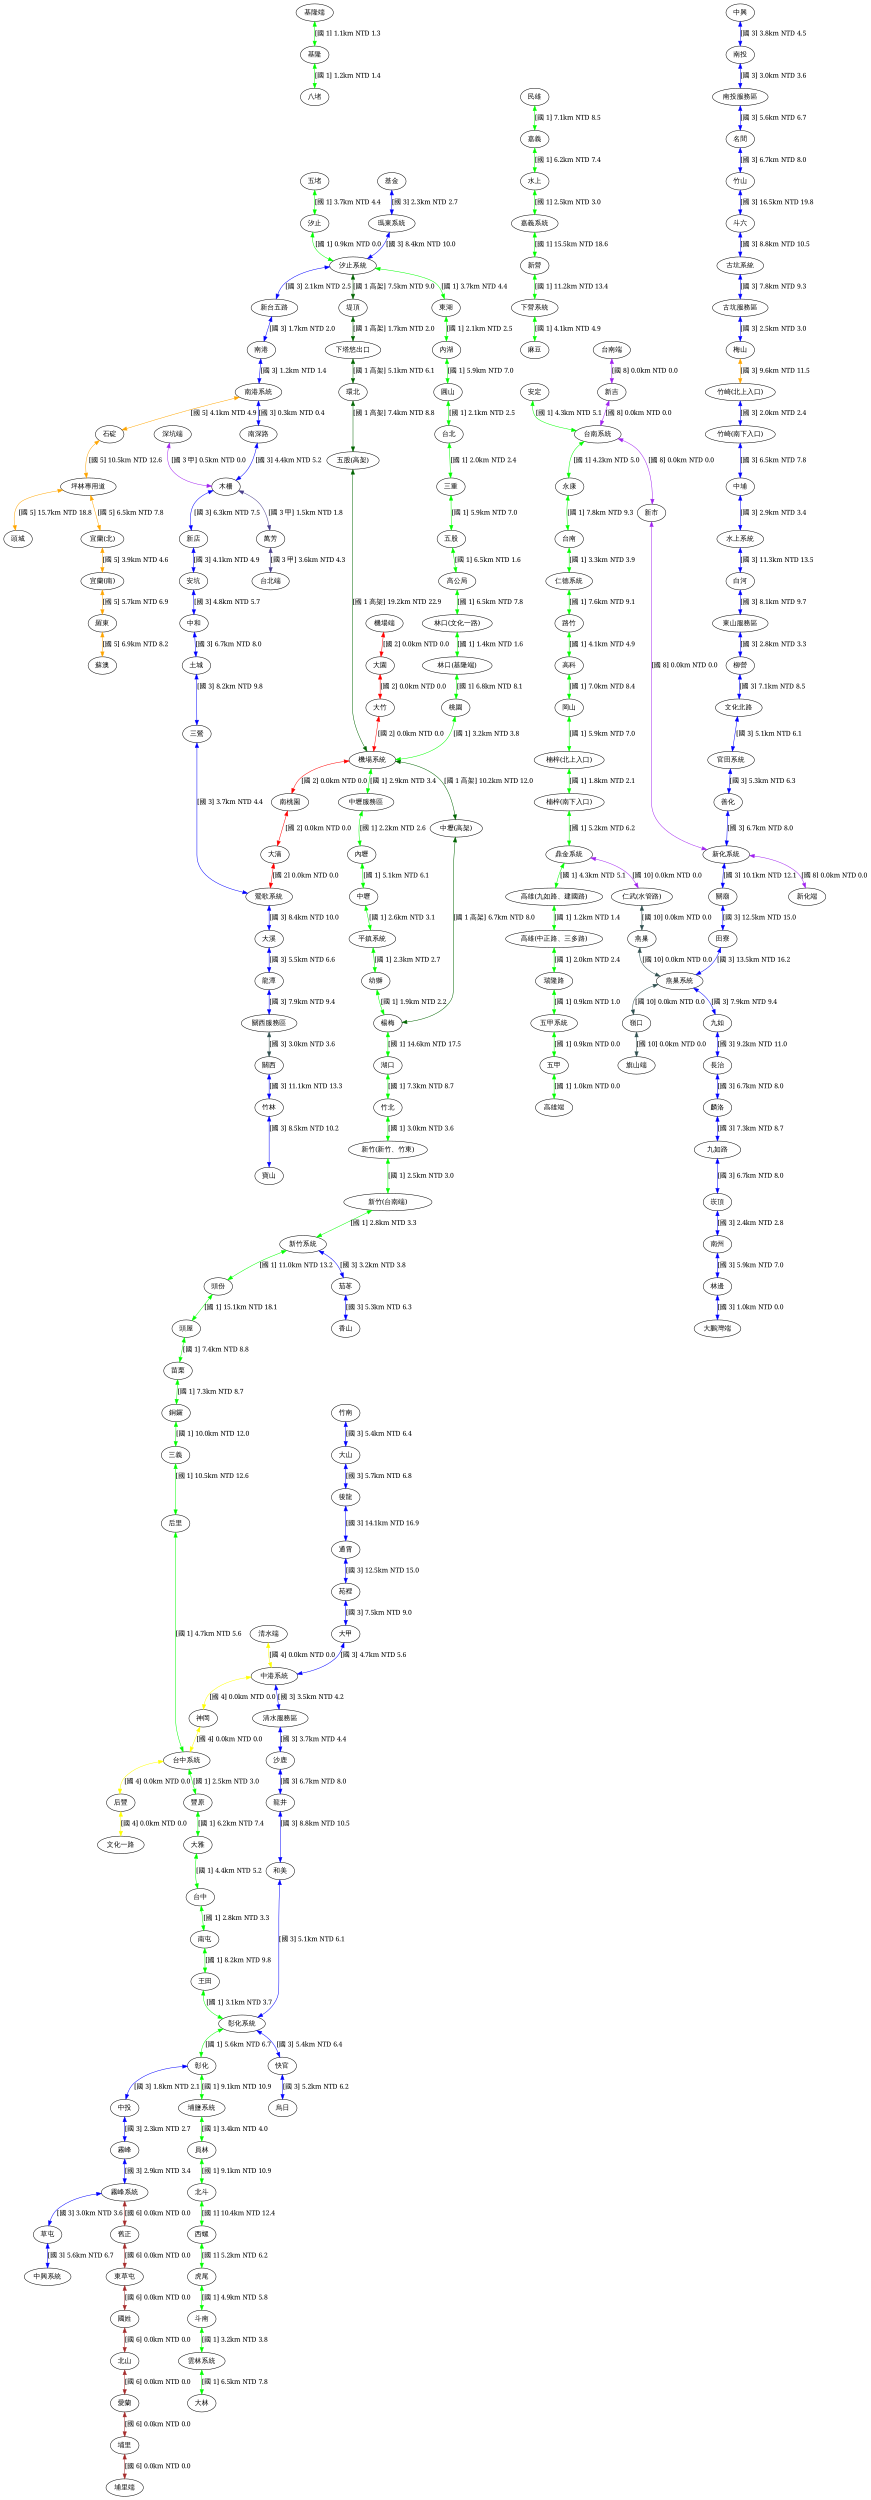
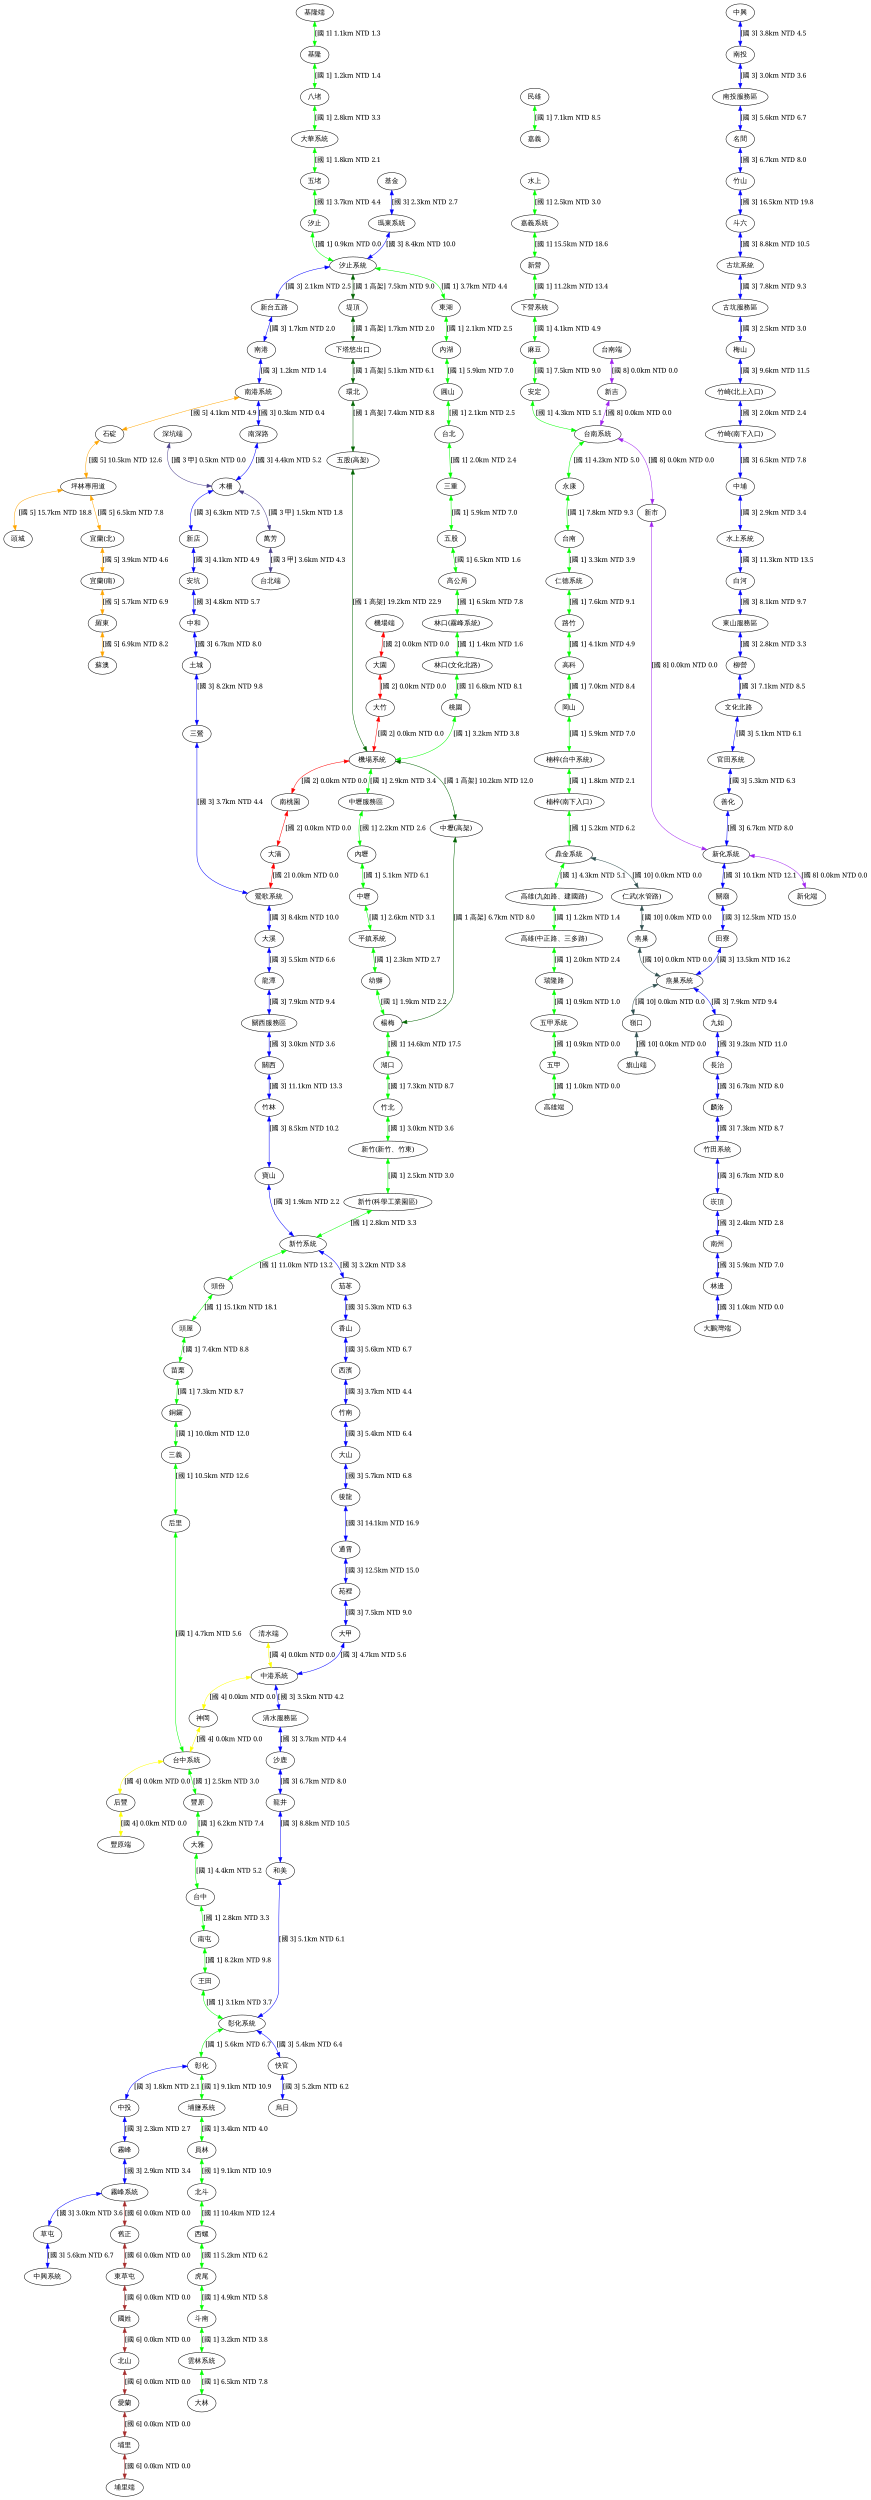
none -> (315, 139)
(535, 160) -> none
none -> (535, 371)
(740, 371) -> (740, 371)
(178, 476) -> (178, 476)
(457, 623) -> (457, 623)
(457, 666) -> (457, 666)
(569, 760) -> (569, 760)
(618, 867) -> (618, 867)
(269, 1044) -> (269, 1044)
(717, 1150) -> (717, 1150)
(388, 1202) -> (388, 1202)
none -> (275, 1213)
none -> (346, 1371)
(121, 1845) -> (121, 1845)
